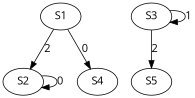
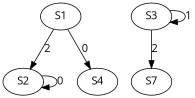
(152, 82) -> (152, 82)
